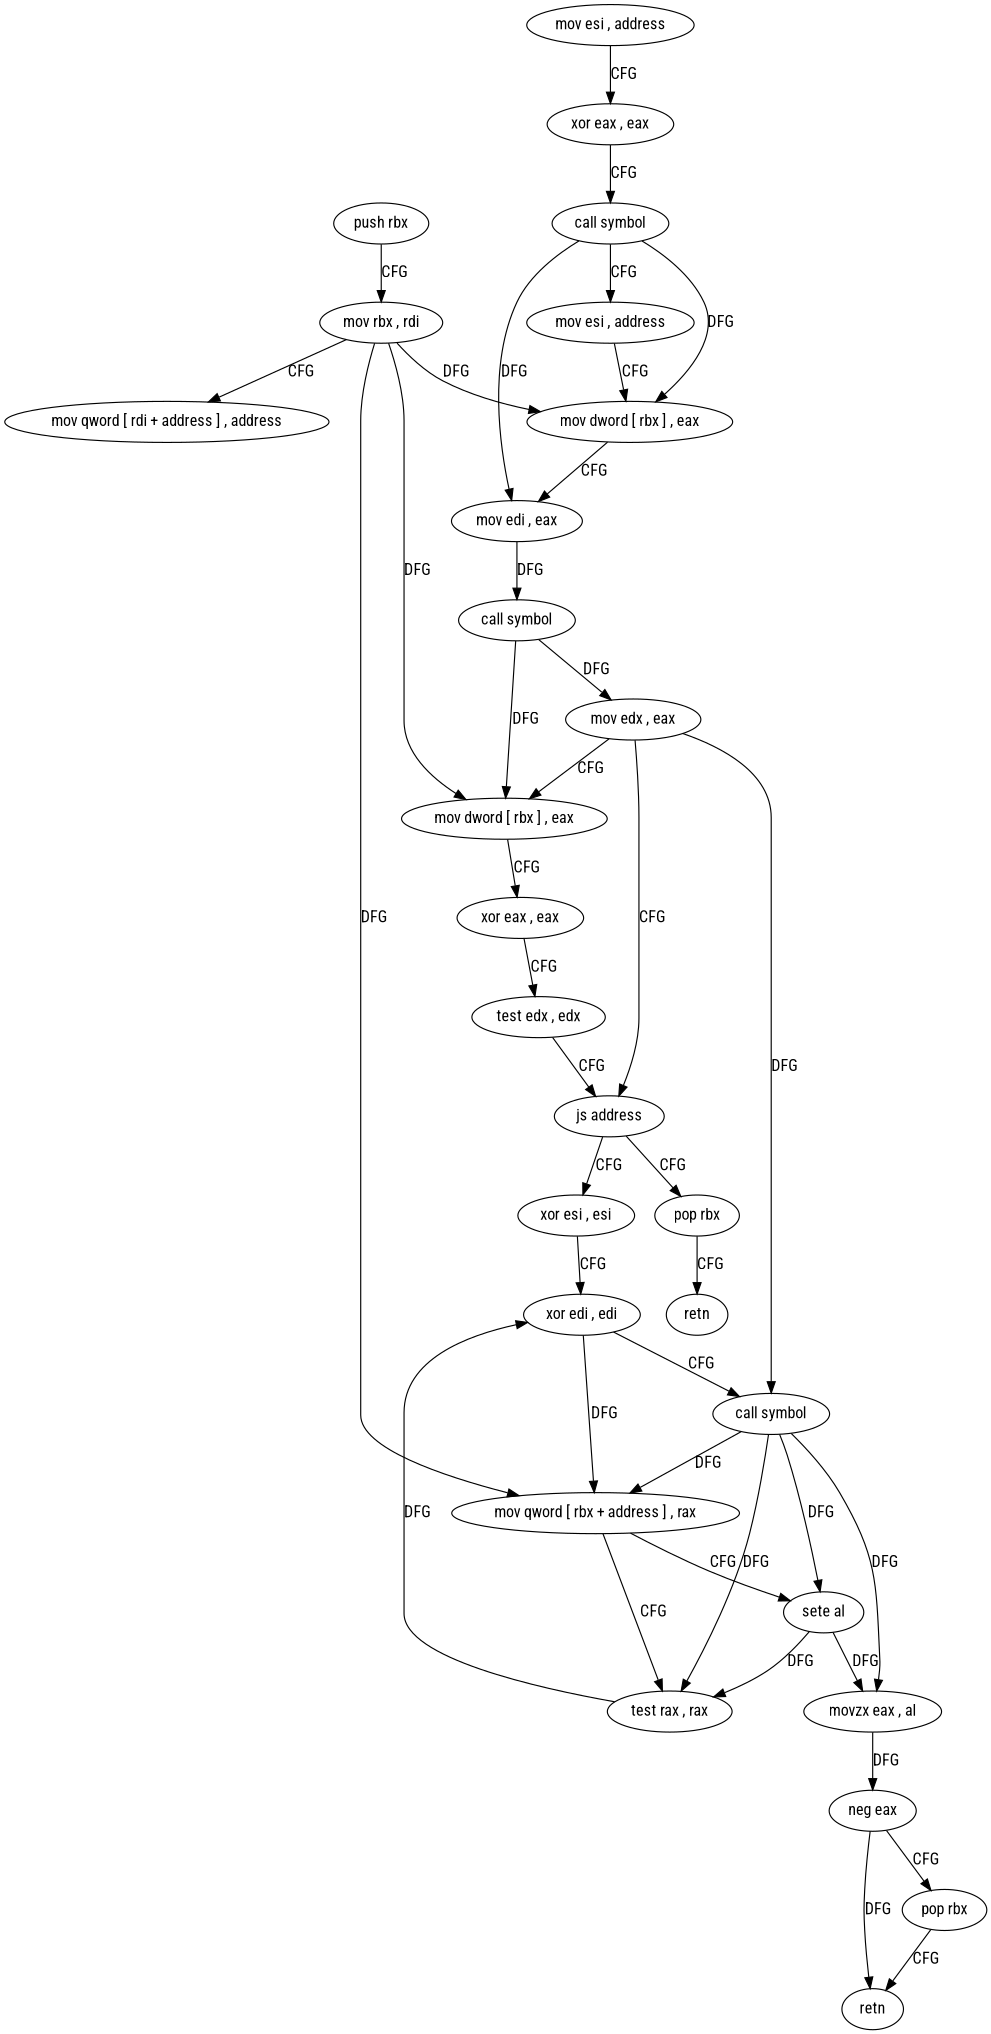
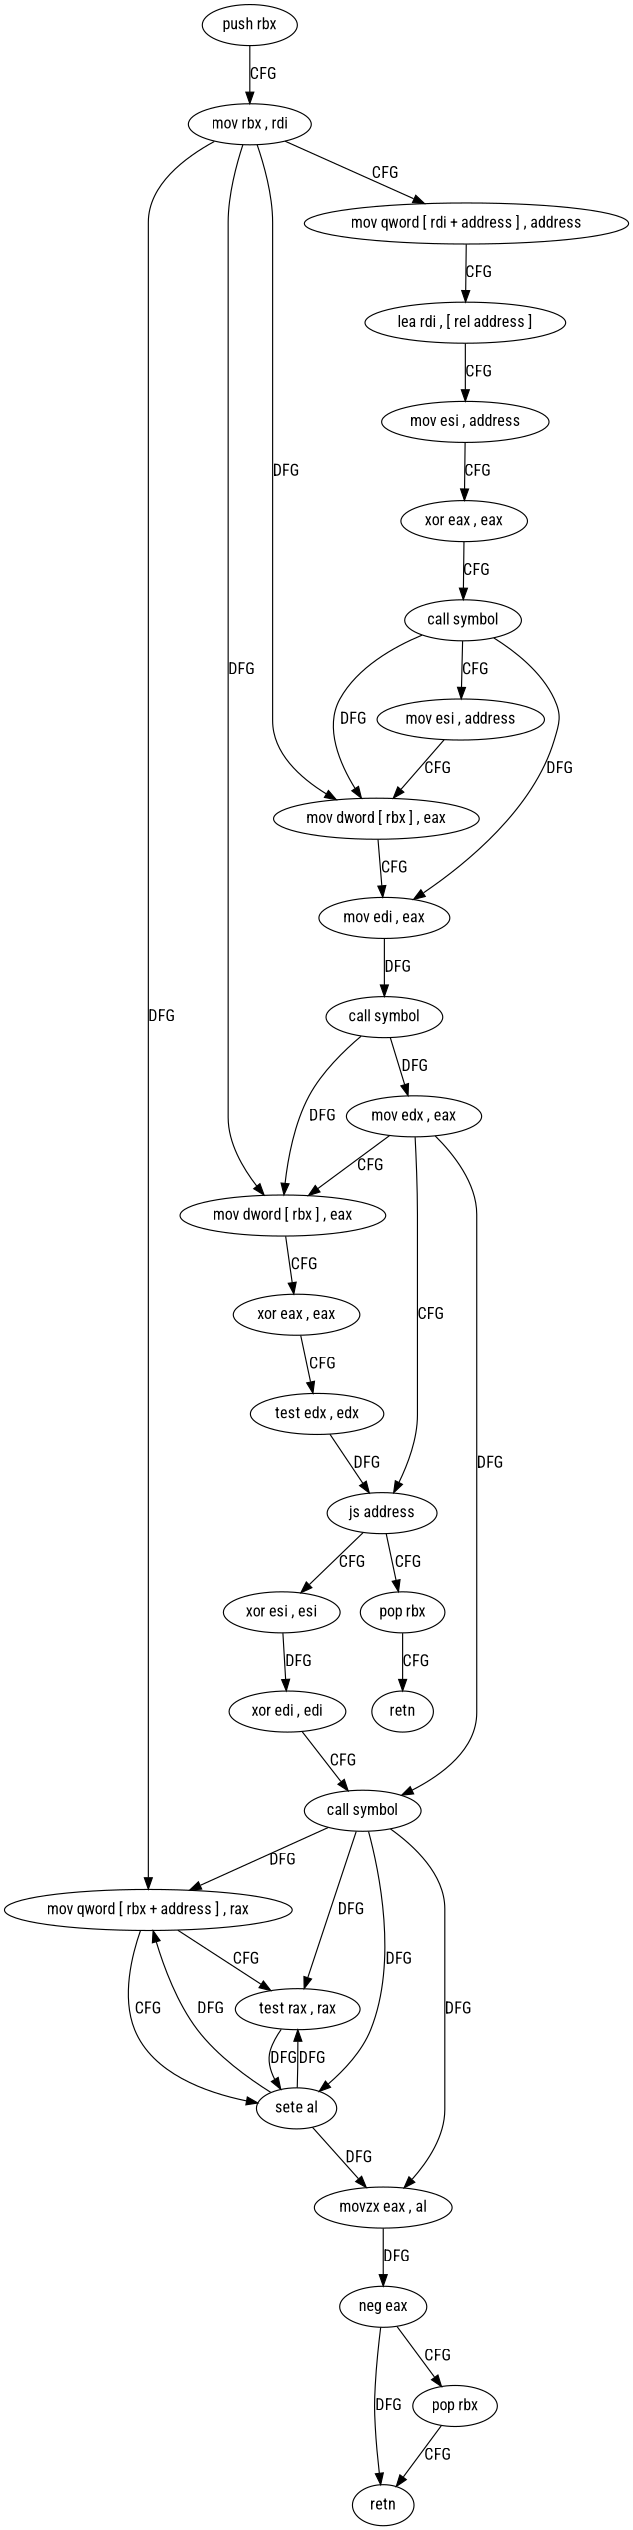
none -> (465, 323)
(592, 1067) -> (367, 1464)
(593, 1265) -> (299, 1662)
(588, 1408) -> (197, 2030)
(404, 1555) -> (270, 2053)
